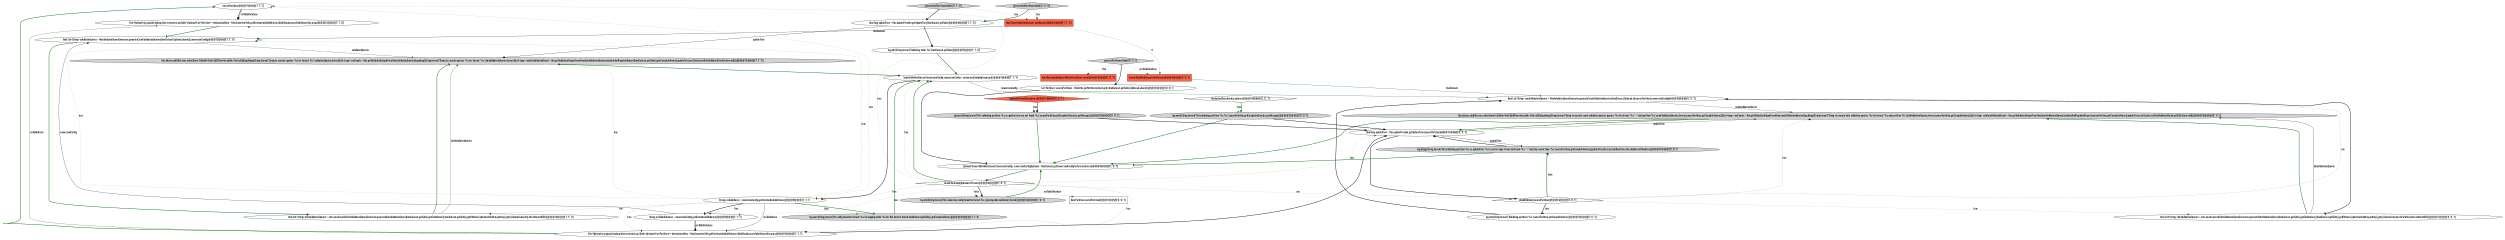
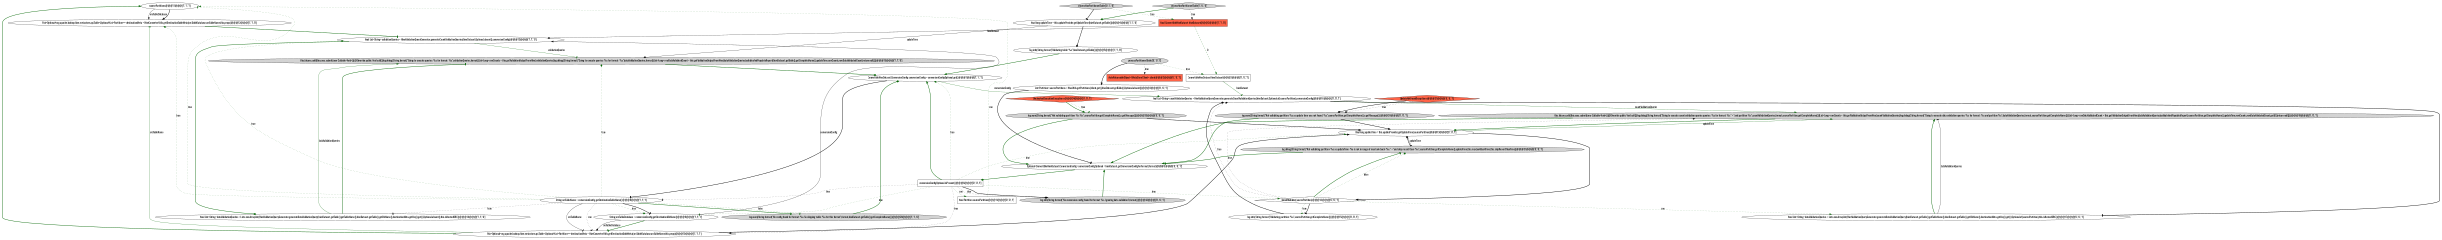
(792, 9) -> (697, 12)
(1121, 61) -> (1145, 61)
(1148, 69) -> (1188, 69)
(1159, 78) -> (1218, 78)
(1240, 99) -> (1062, 99)
(975, 183) -> (950, 183)
(1053, 192) -> (961, 192)
